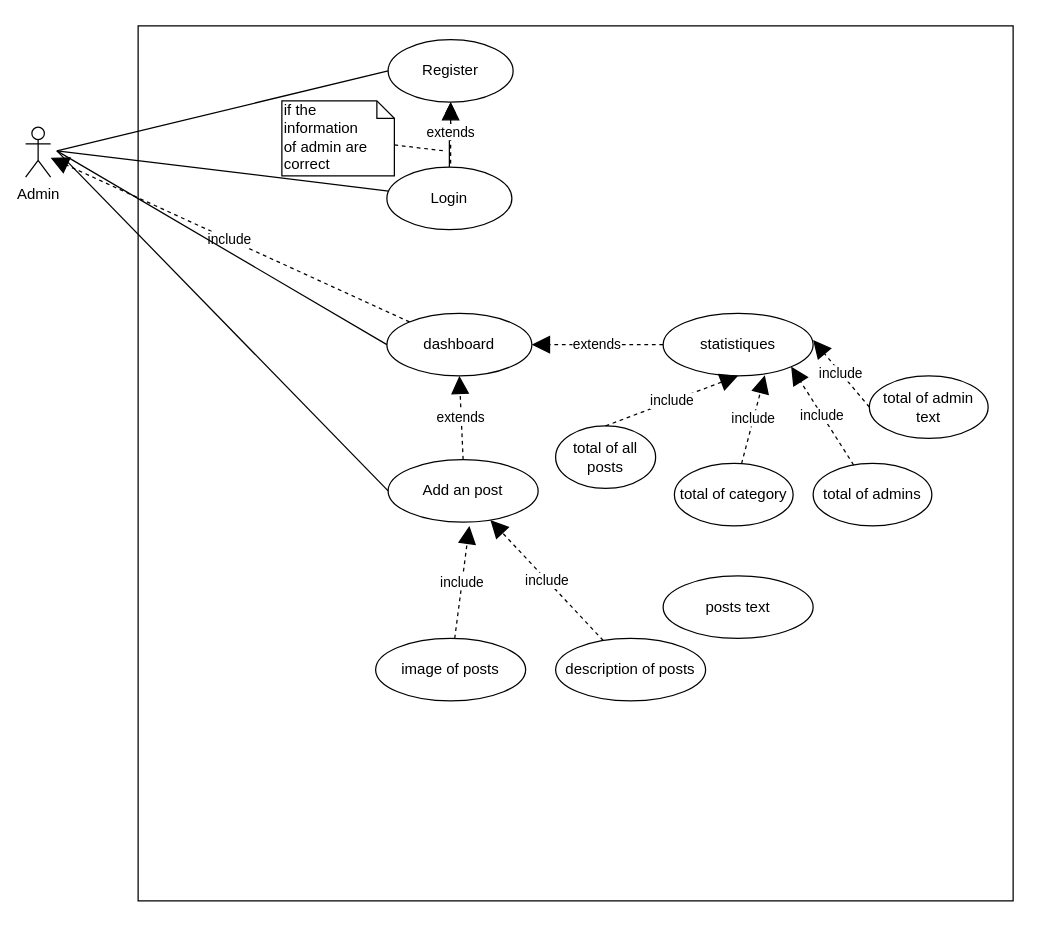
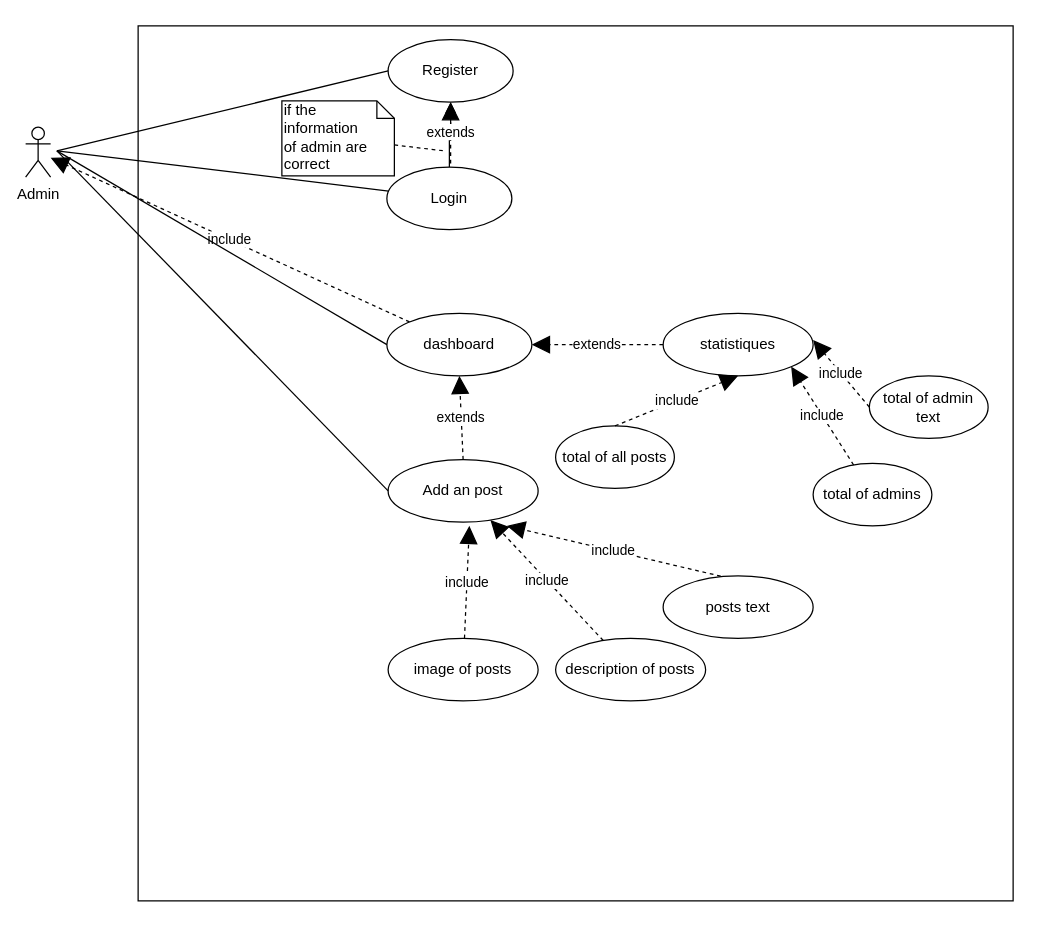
(751, 429) -> none
(606, 457) -> (615, 457)
(734, 494) -> none
none -> (623, 553)
(451, 669) -> (463, 669)
